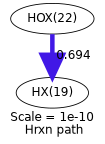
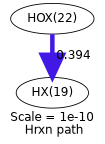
(72, 56) -> (72, 56)
